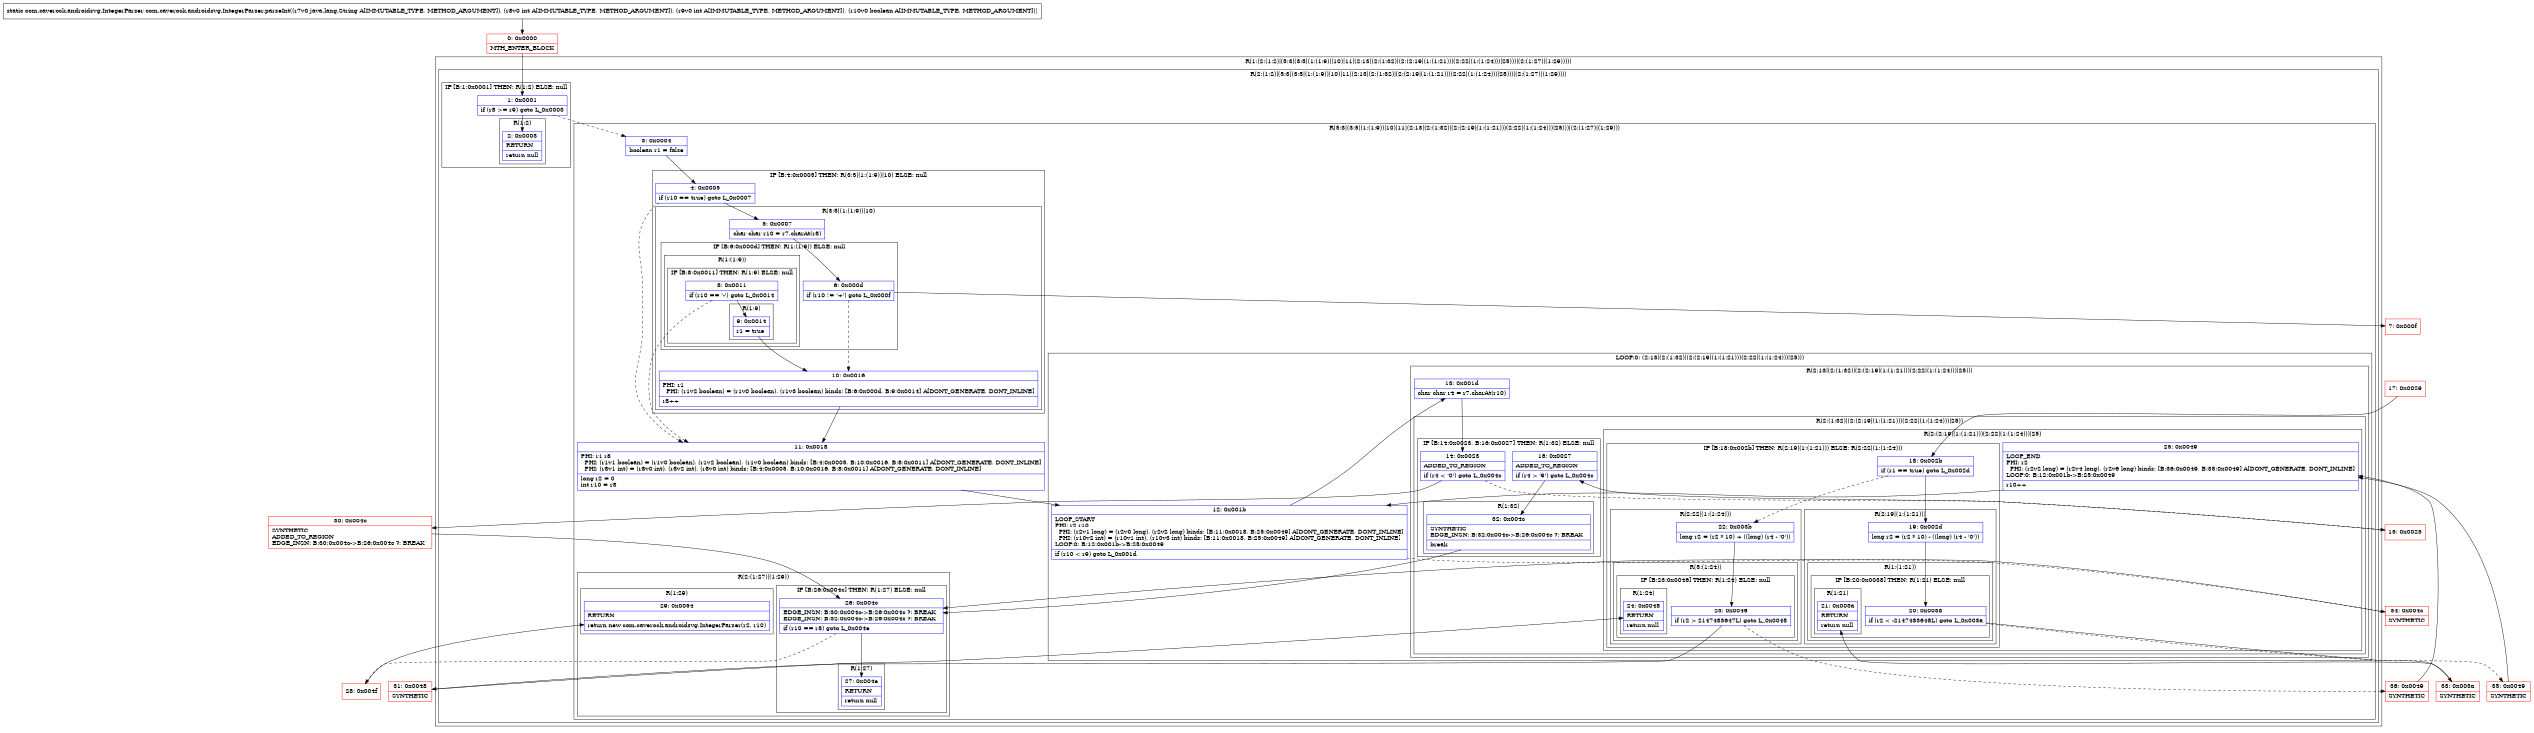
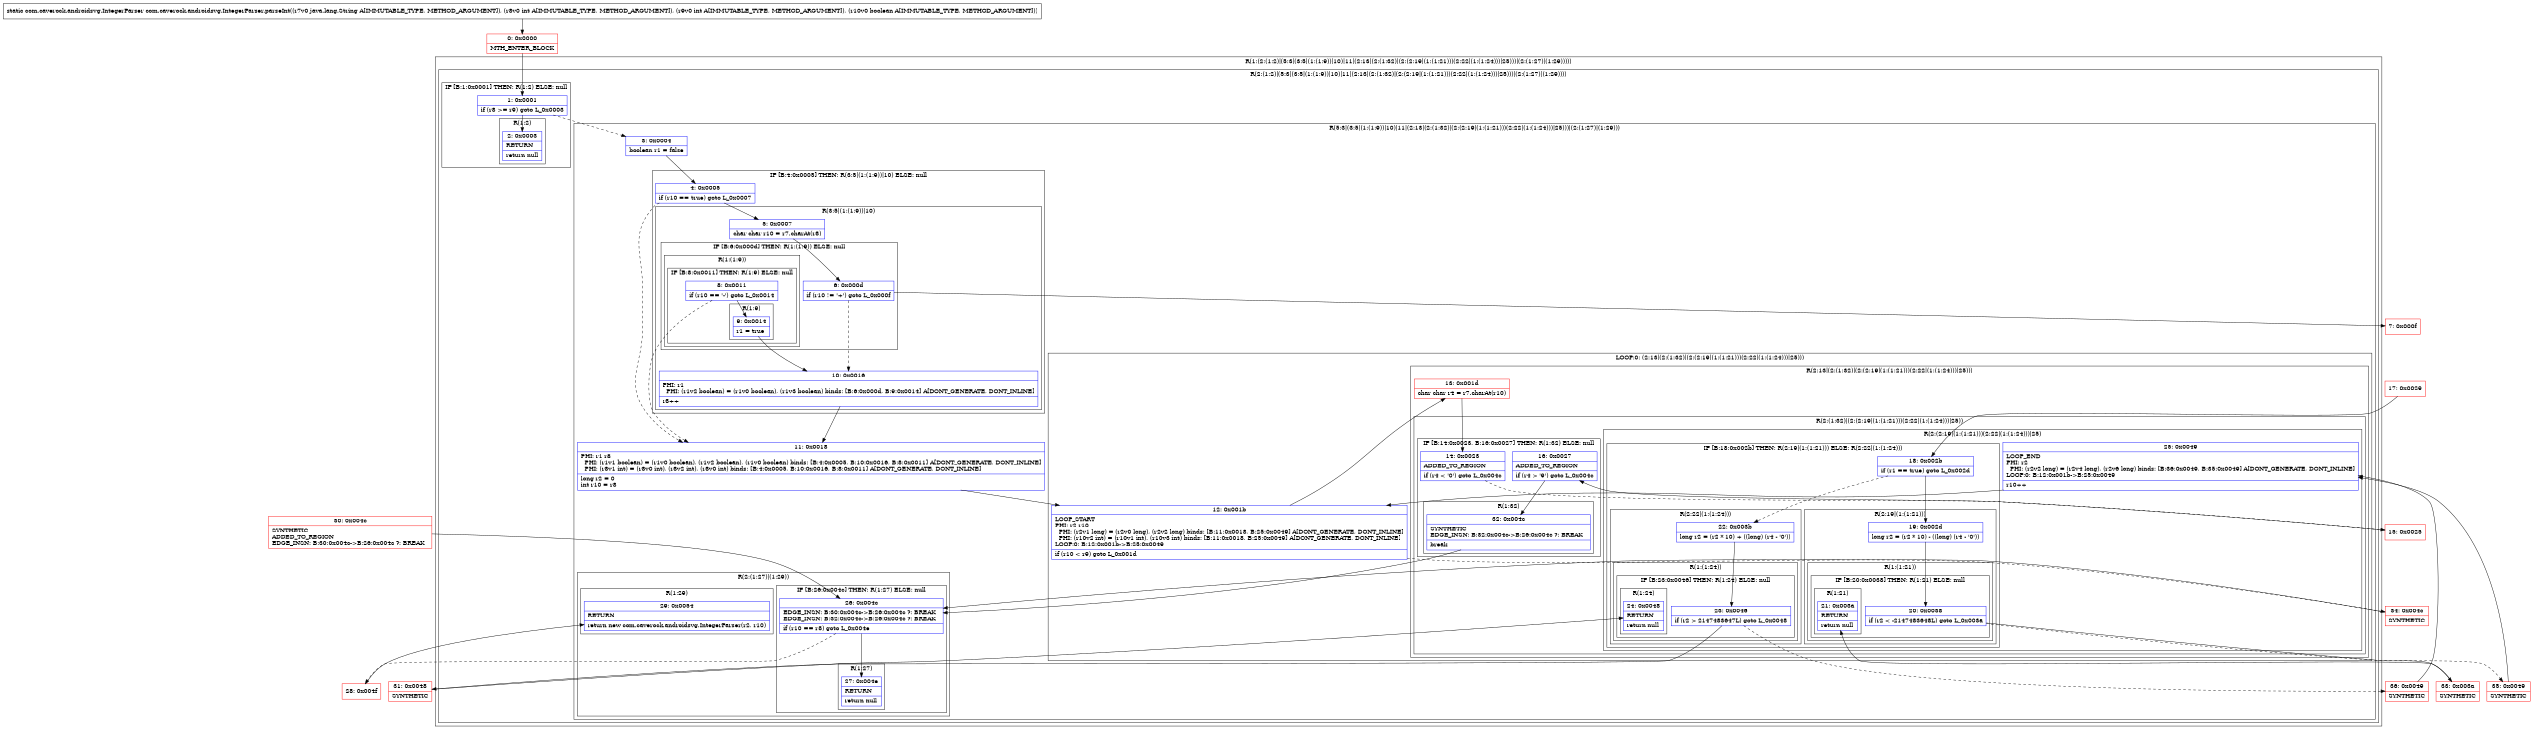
(1462, 389) -> (1462, 389)
(940, 506) -> none
(1706, 568) -> (1706, 568)
